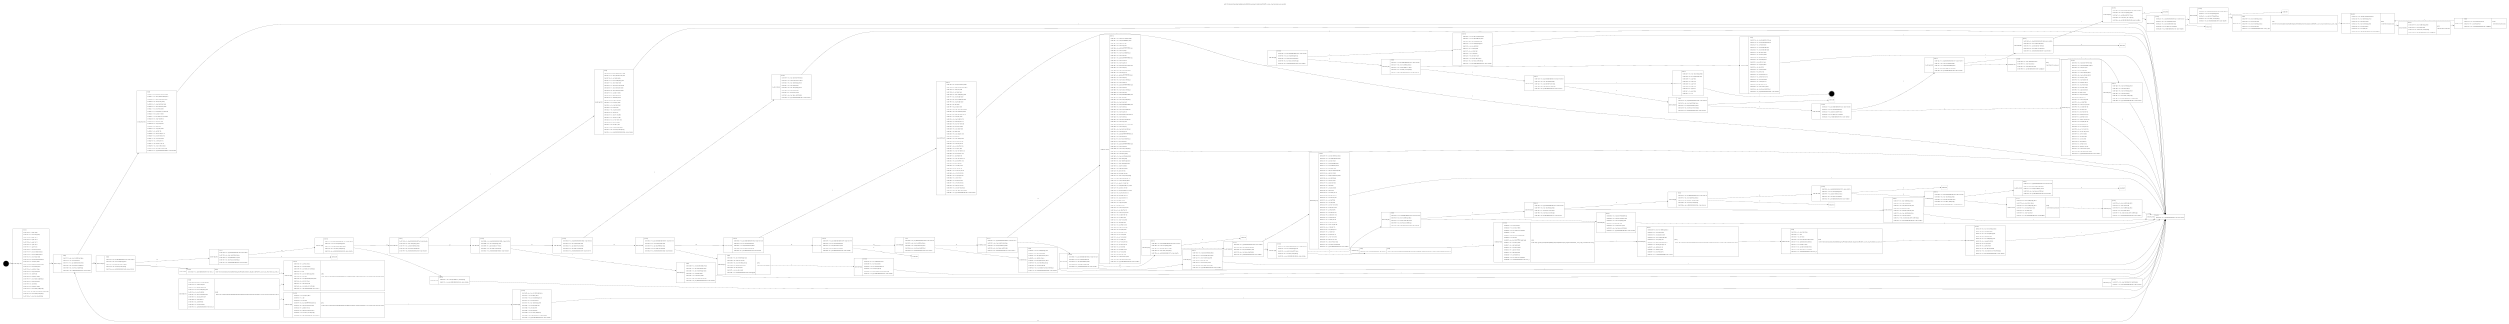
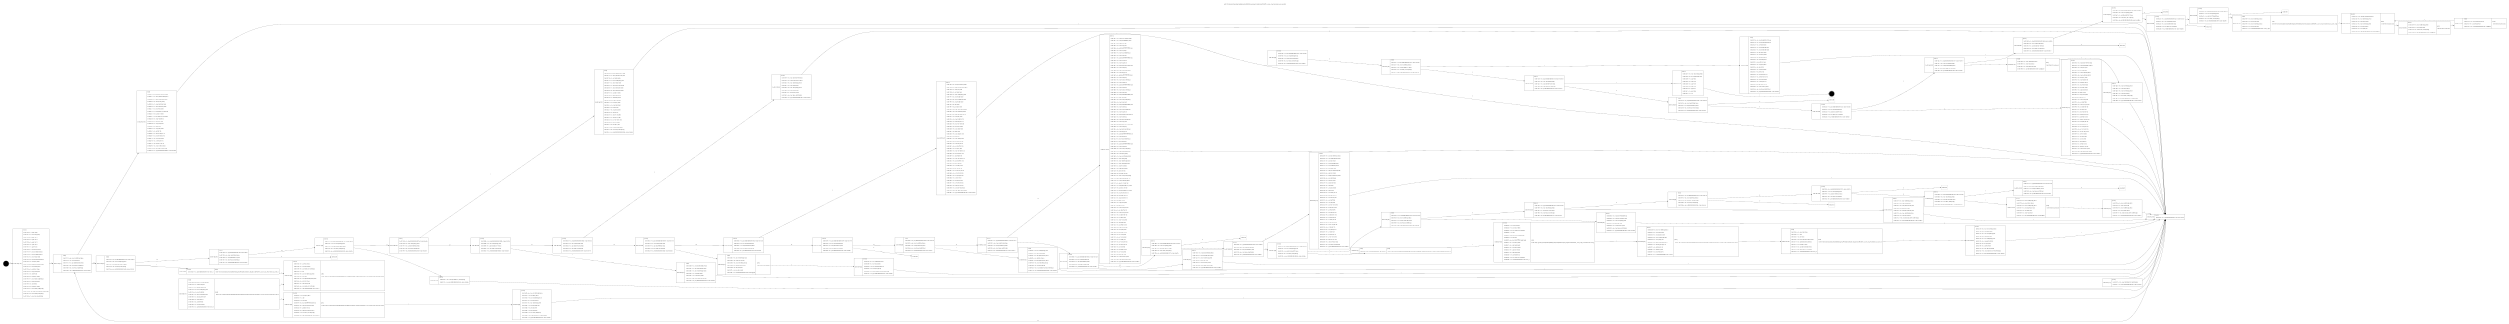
(1473, 49) -> none
